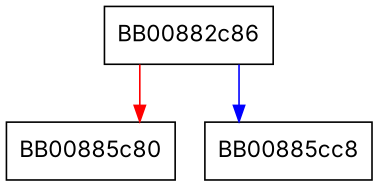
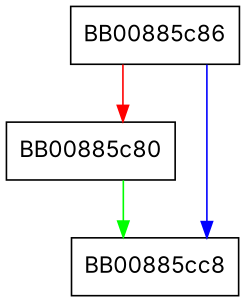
(189, 35) -> (155, 35)
none -> (123, 201)
